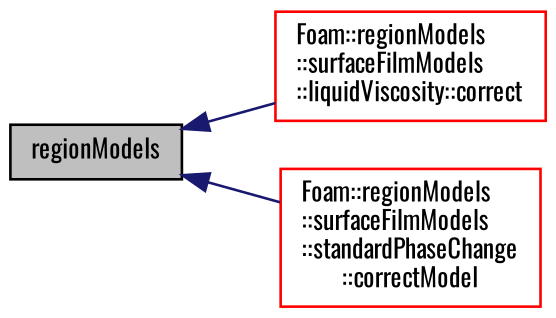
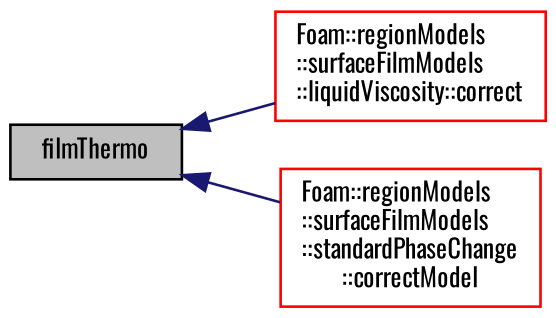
(96, 152) -> (96, 152)
